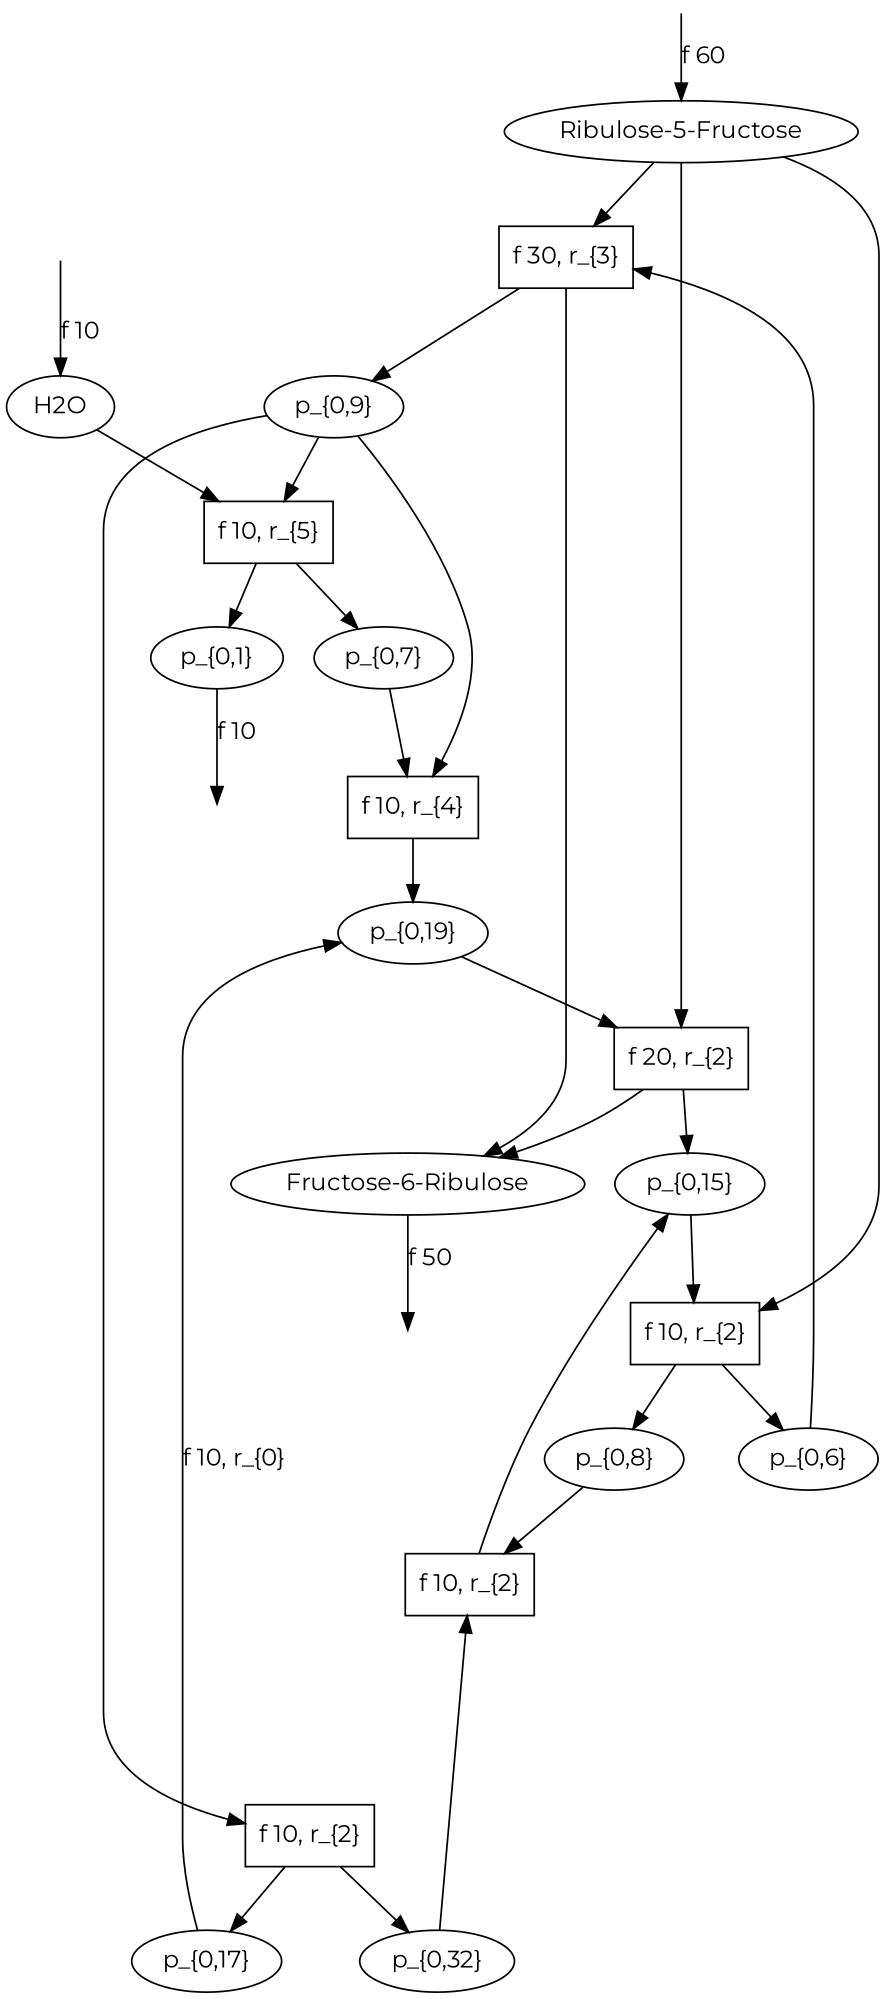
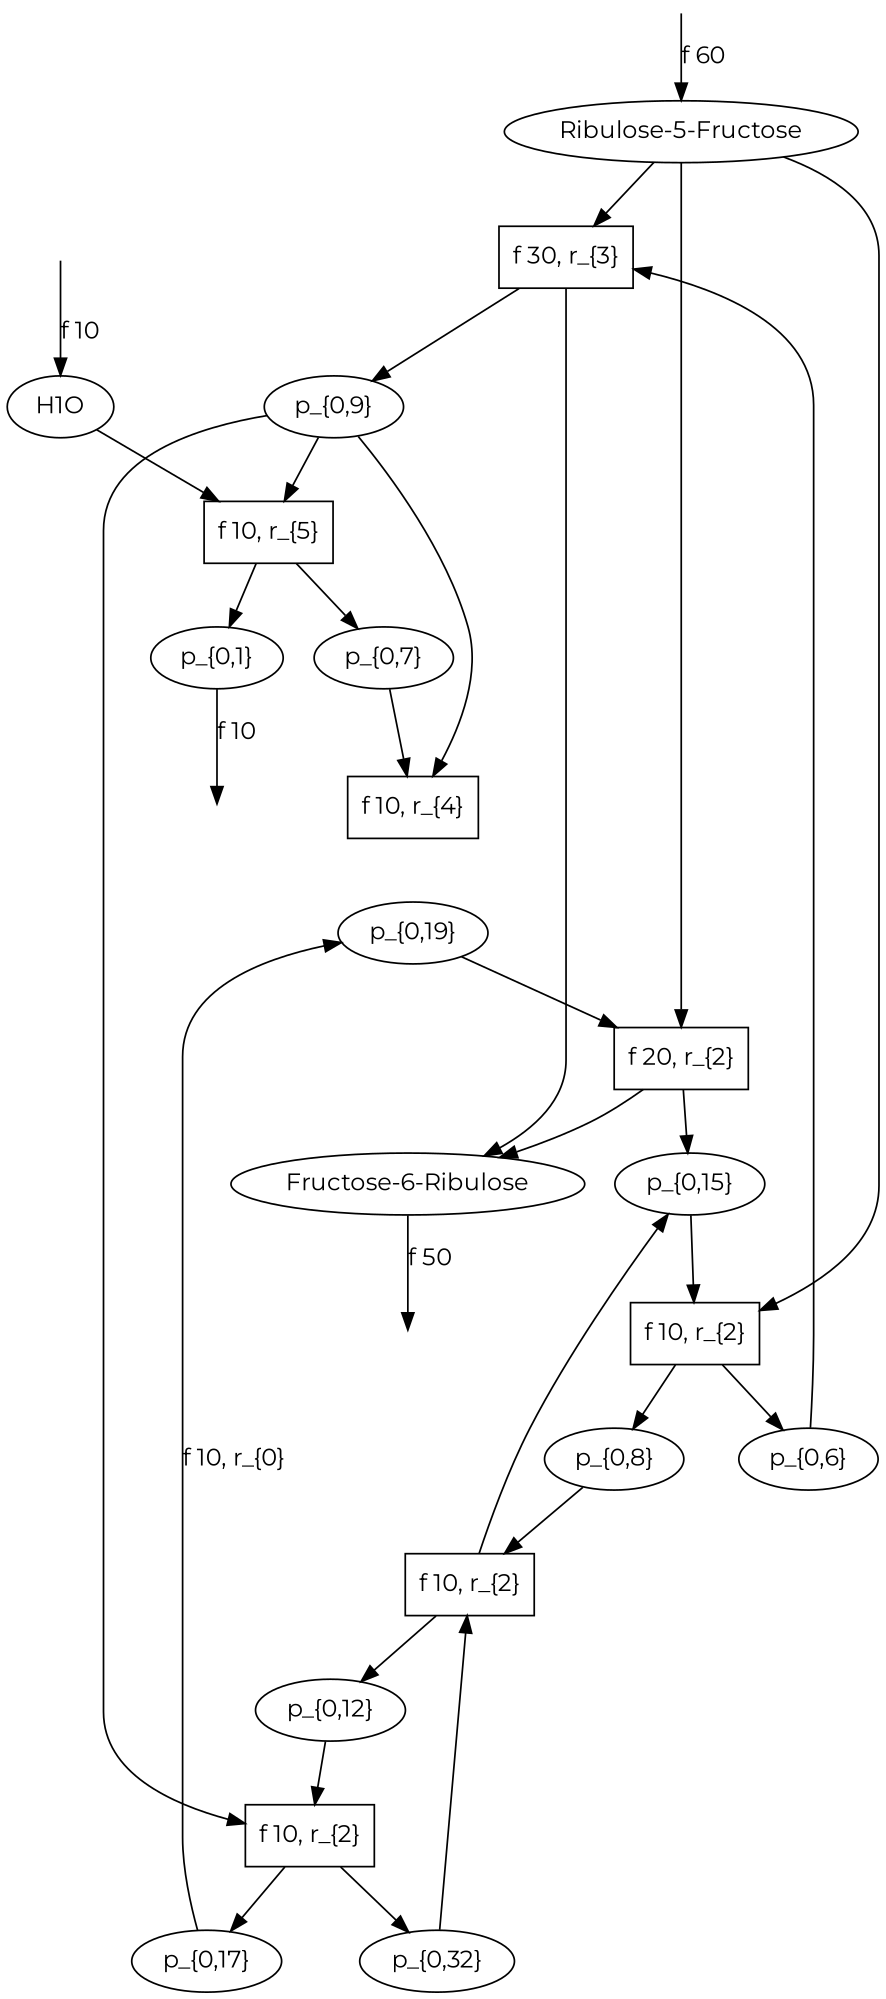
(61, 407) -> (61, 407)
(413, 862) -> none
none -> (330, 1710)
